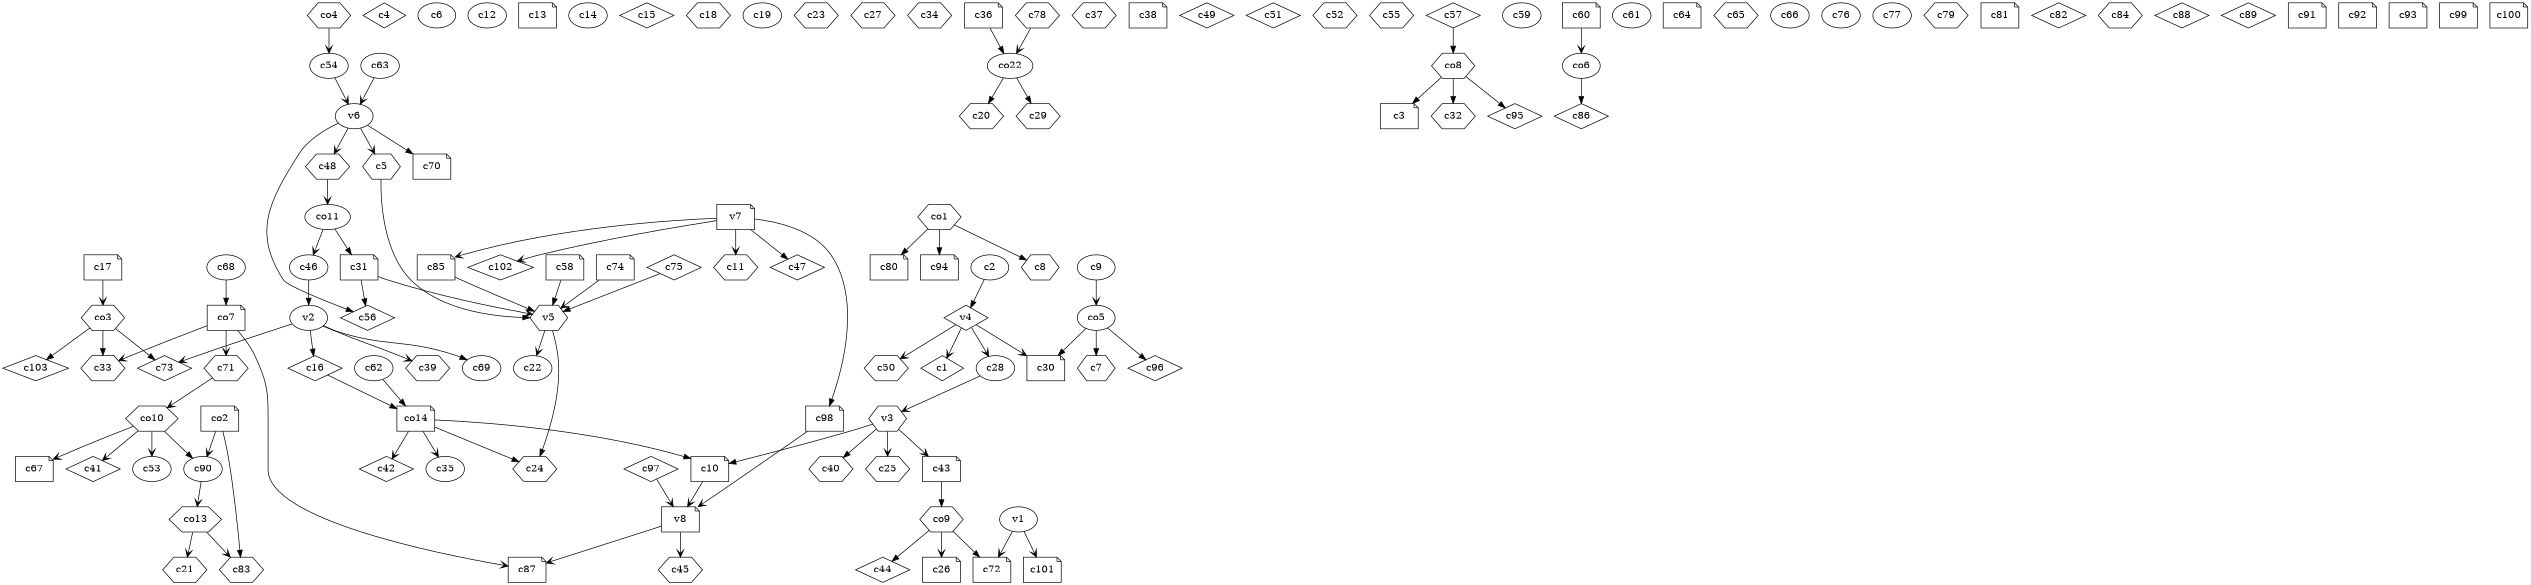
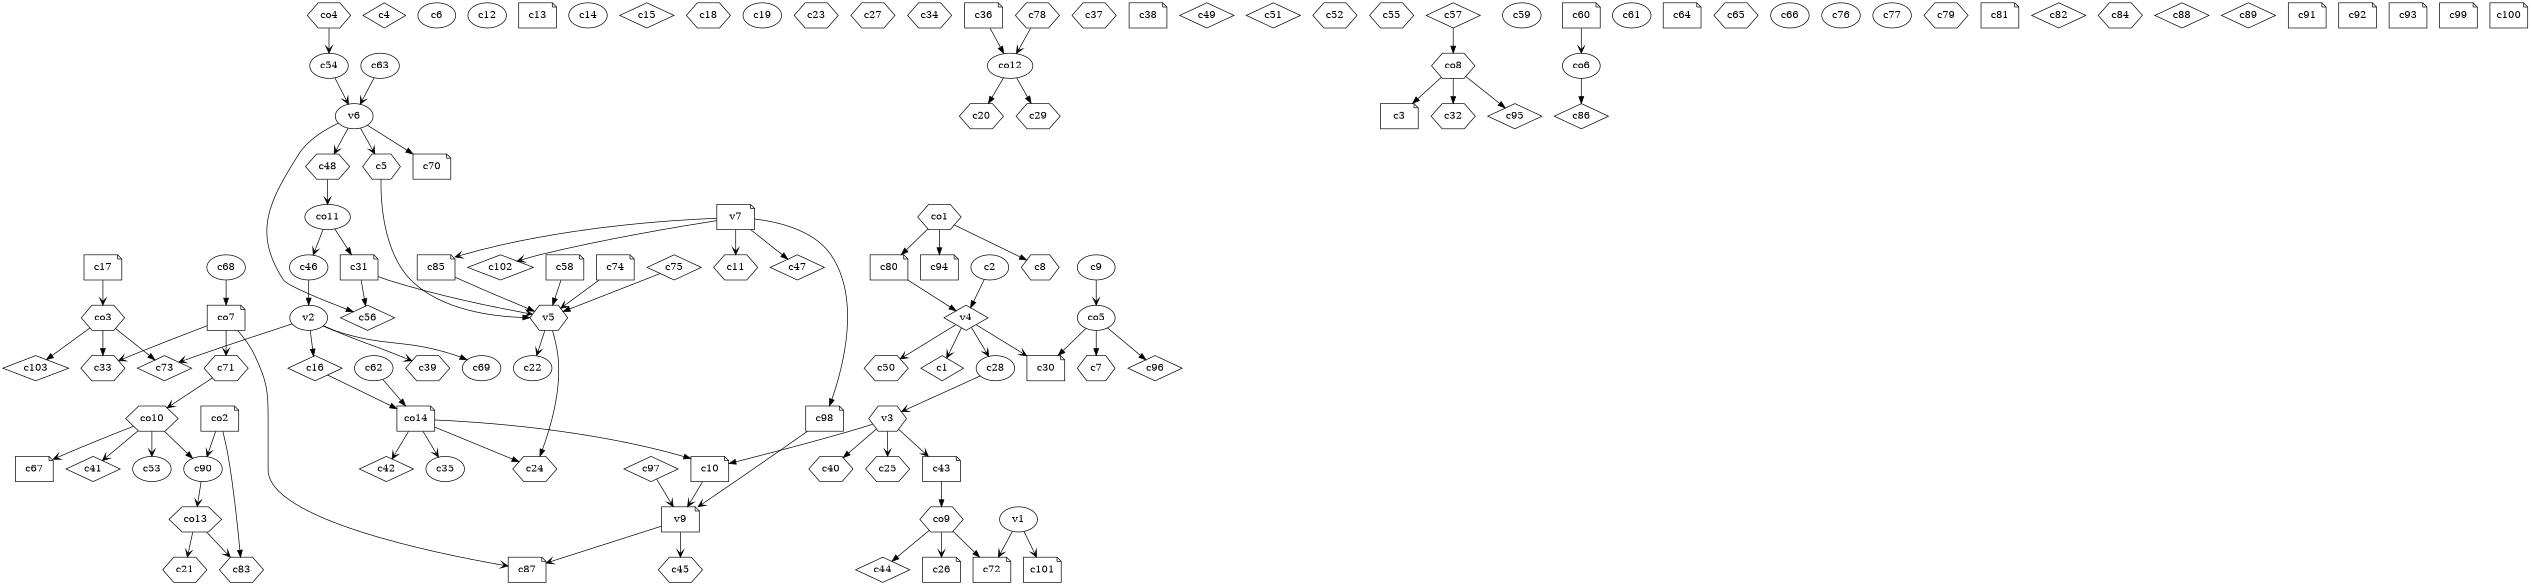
(1010, 66) -> (1010, 66)
none -> (929, 294)
(680, 519) -> (680, 519)
